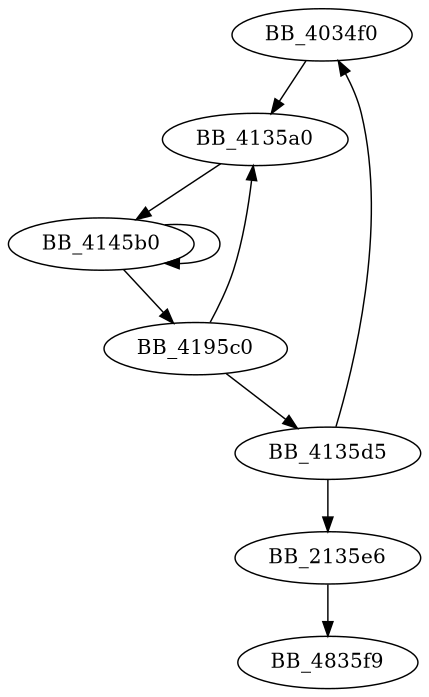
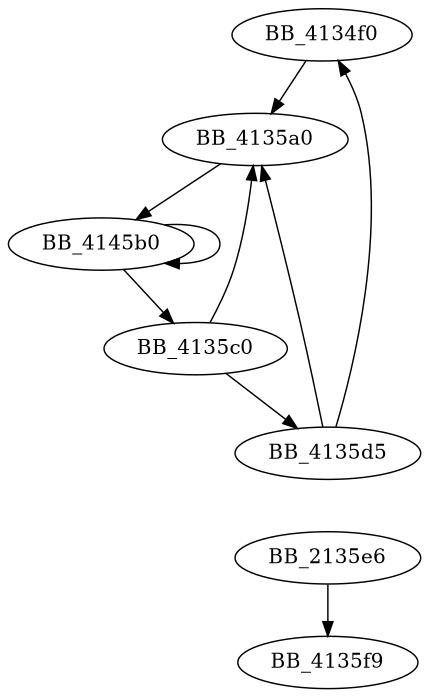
(322, 35) -> (322, 35)
(196, 349) -> (196, 349)
(328, 498) -> (296, 303)
(328, 662) -> (328, 662)
